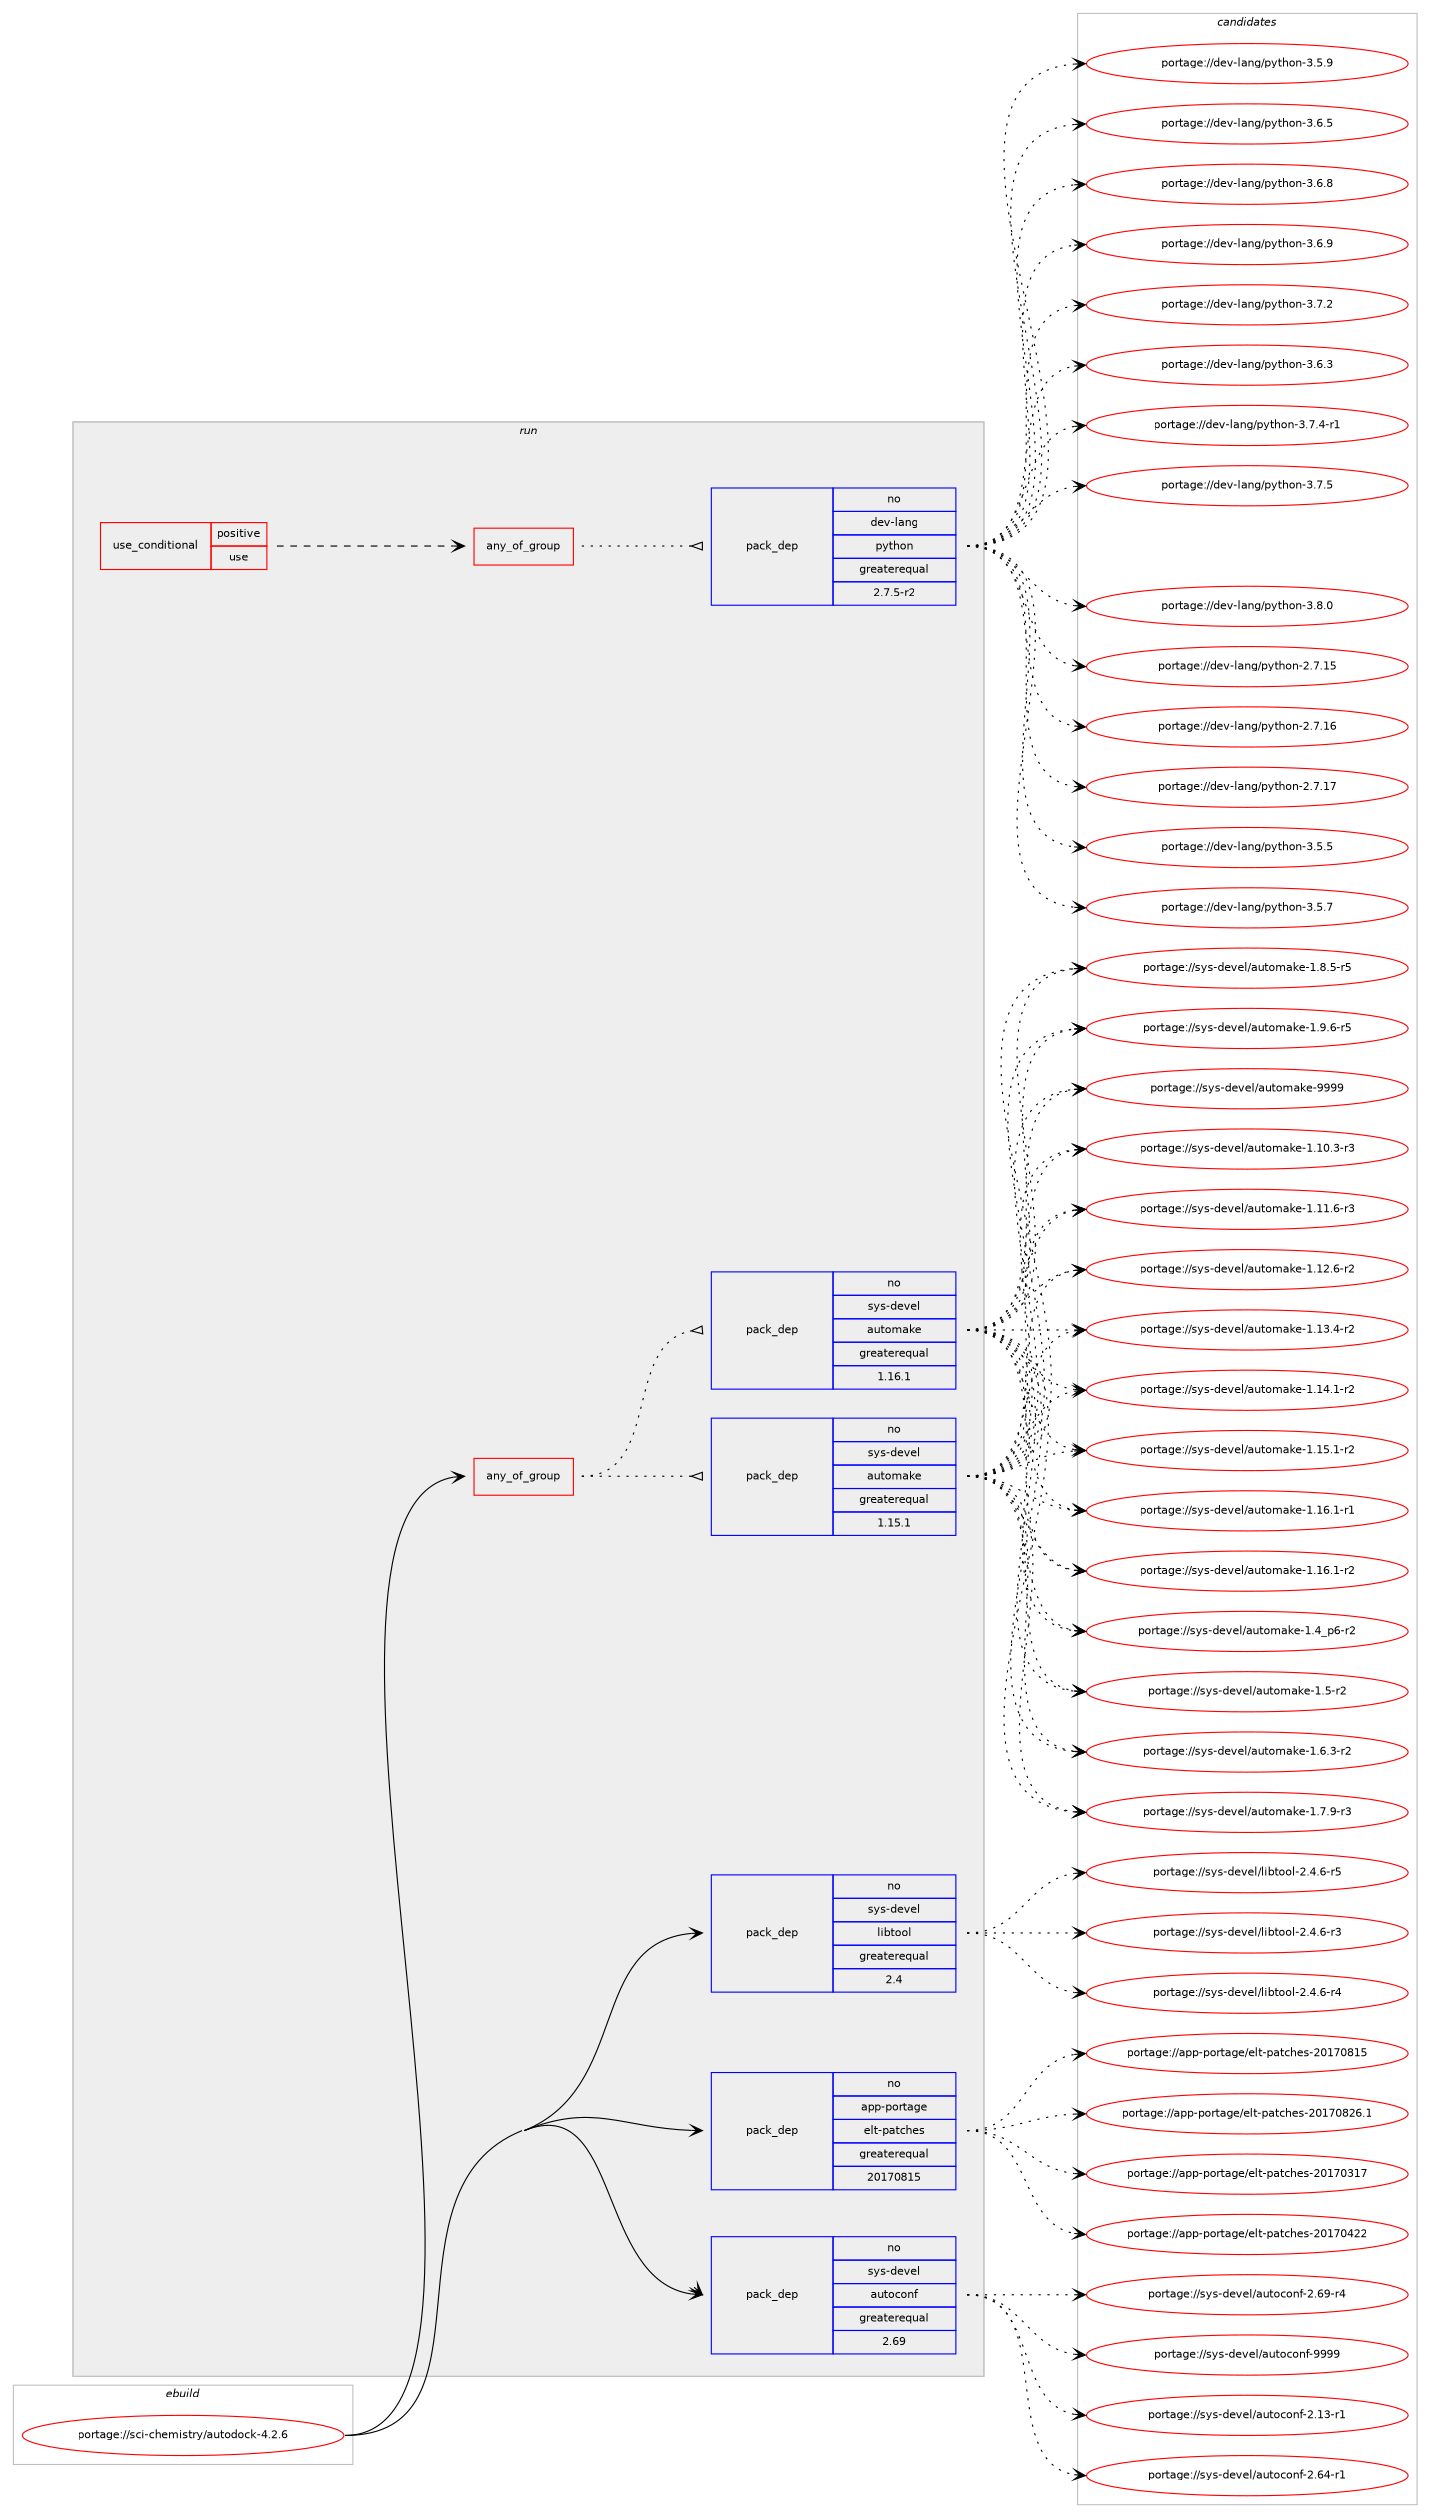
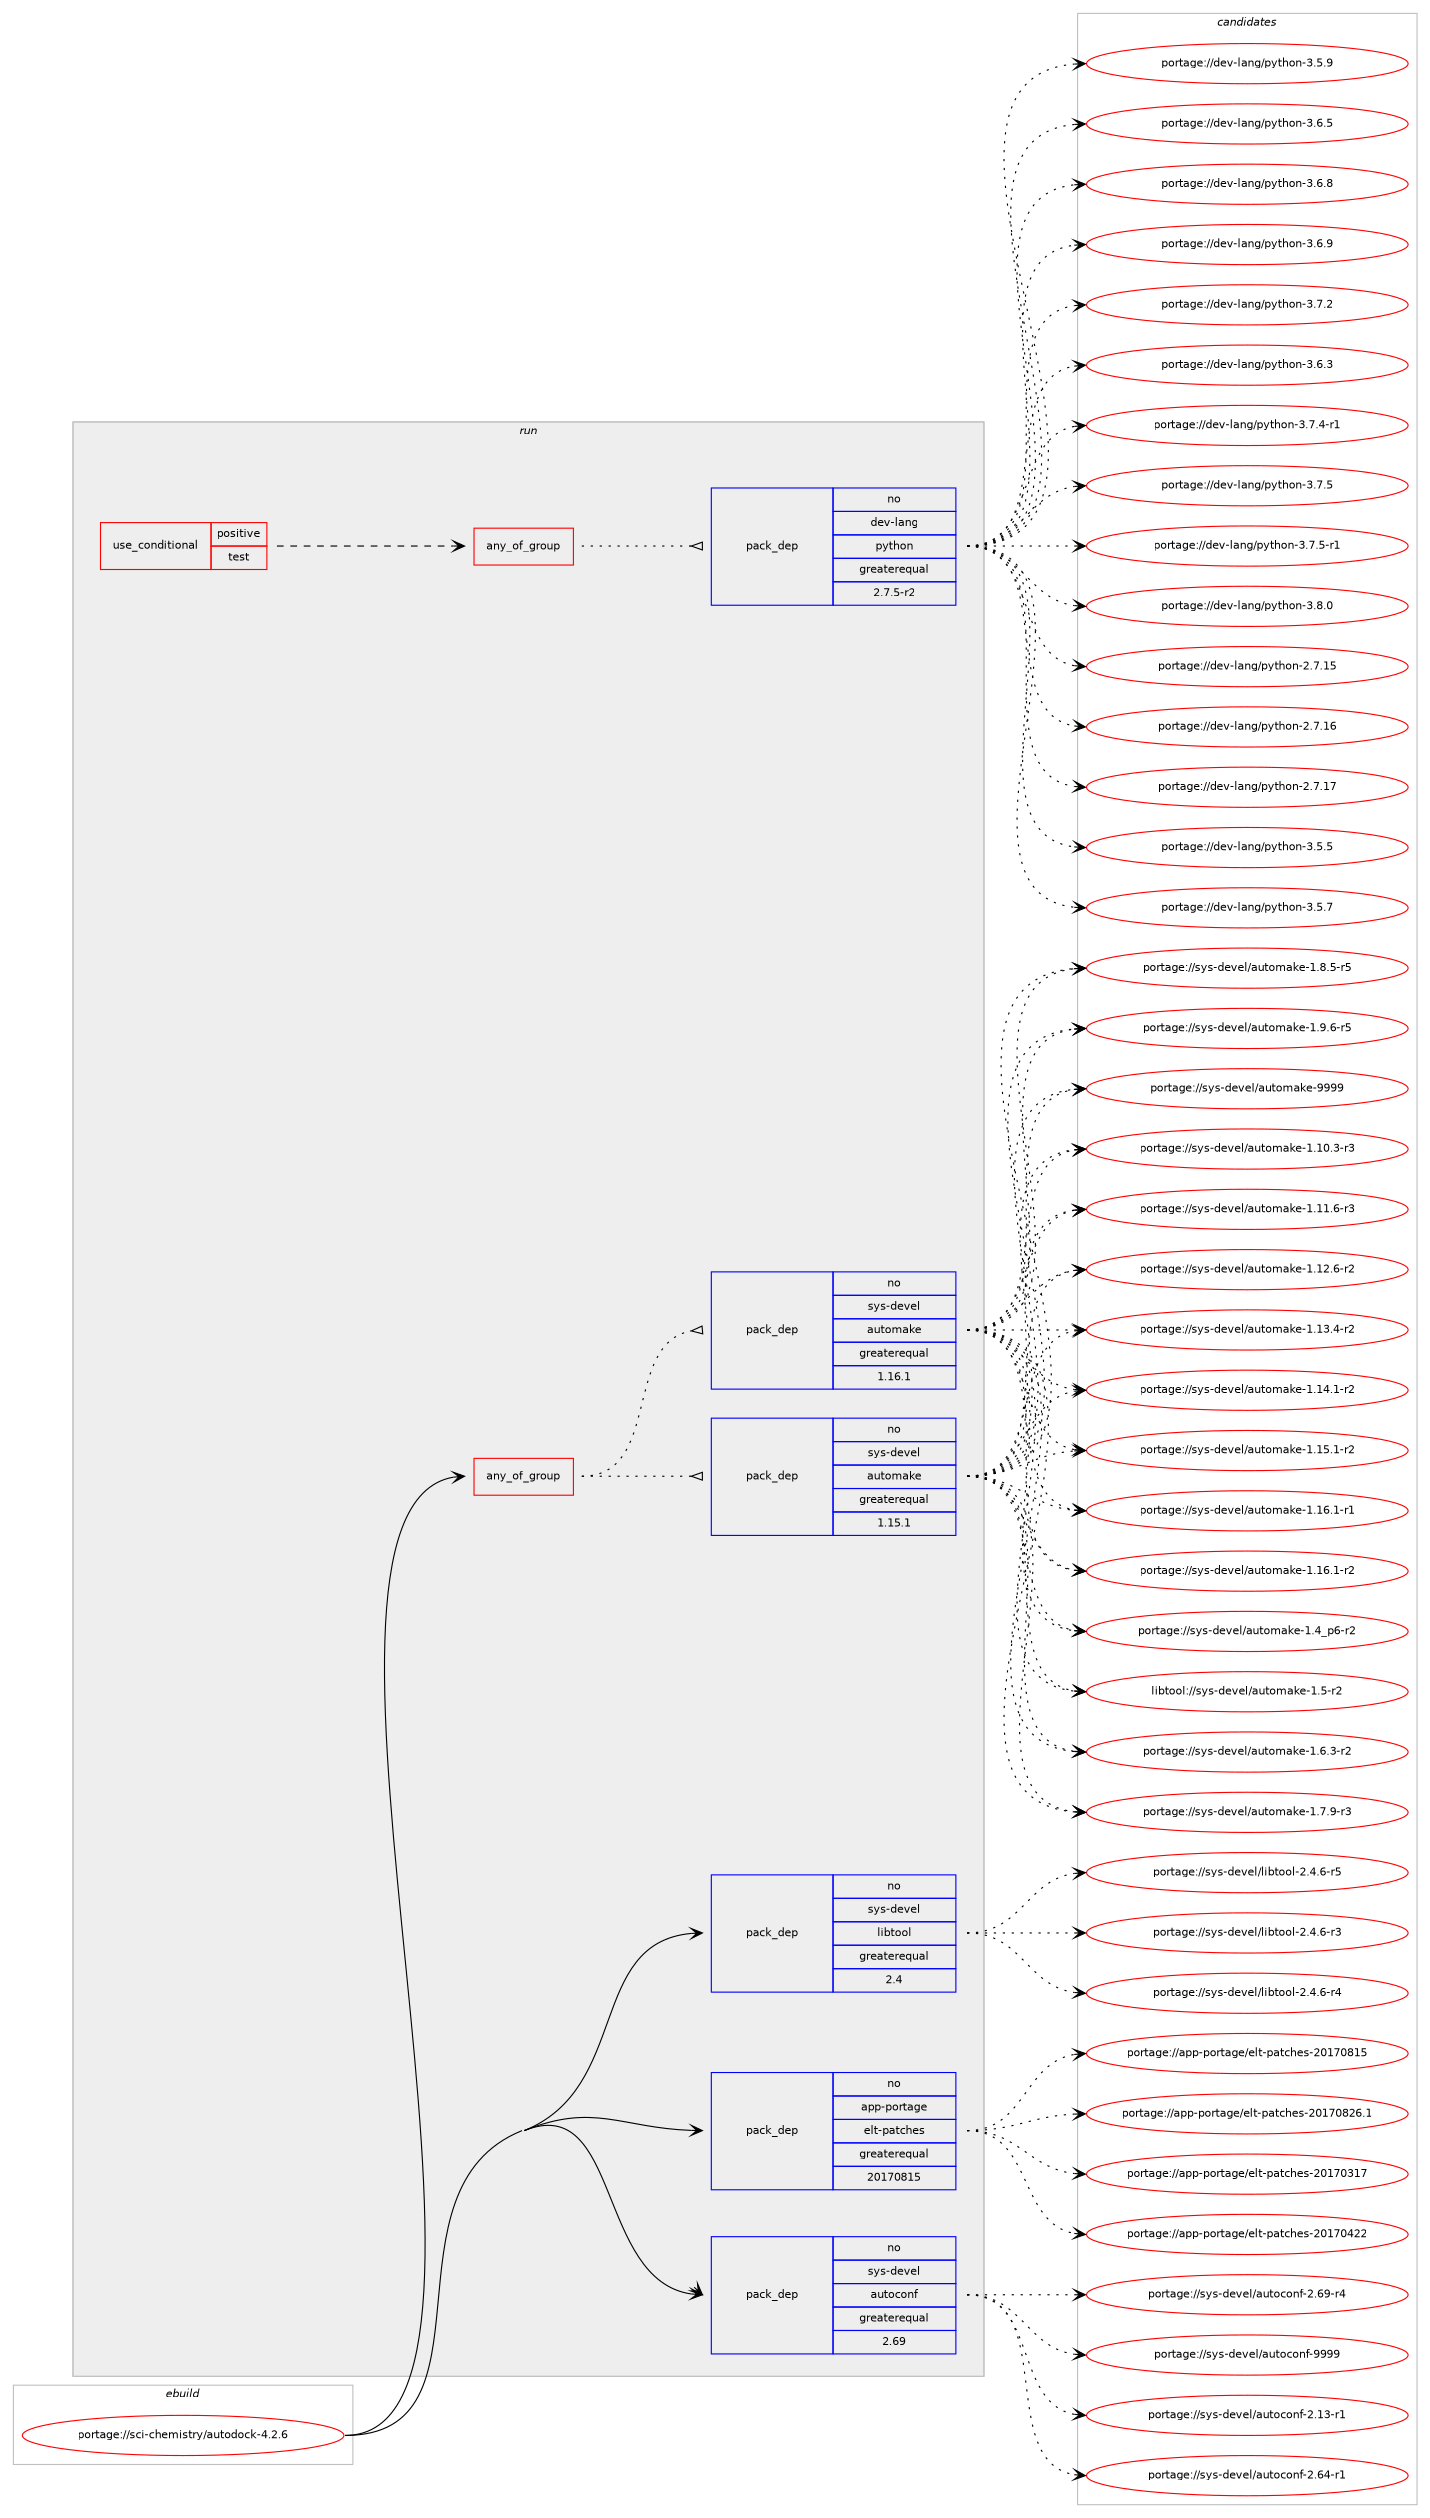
none -> (1247, 546)
(239, 557) -> (239, 557)
(1247, 1692) -> (1247, 1692)
